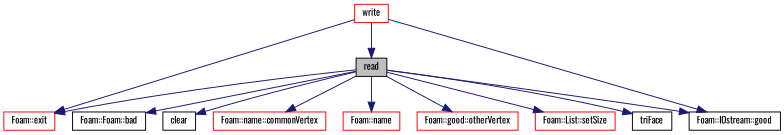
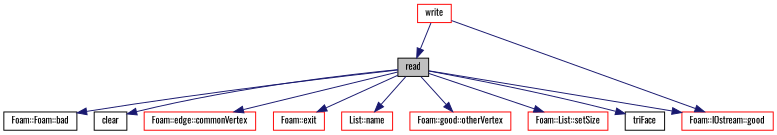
(209, 64) -> none
(270, 121) -> (200, 121)
(371, 121) -> (367, 121)
(735, 121) -> (728, 121)
